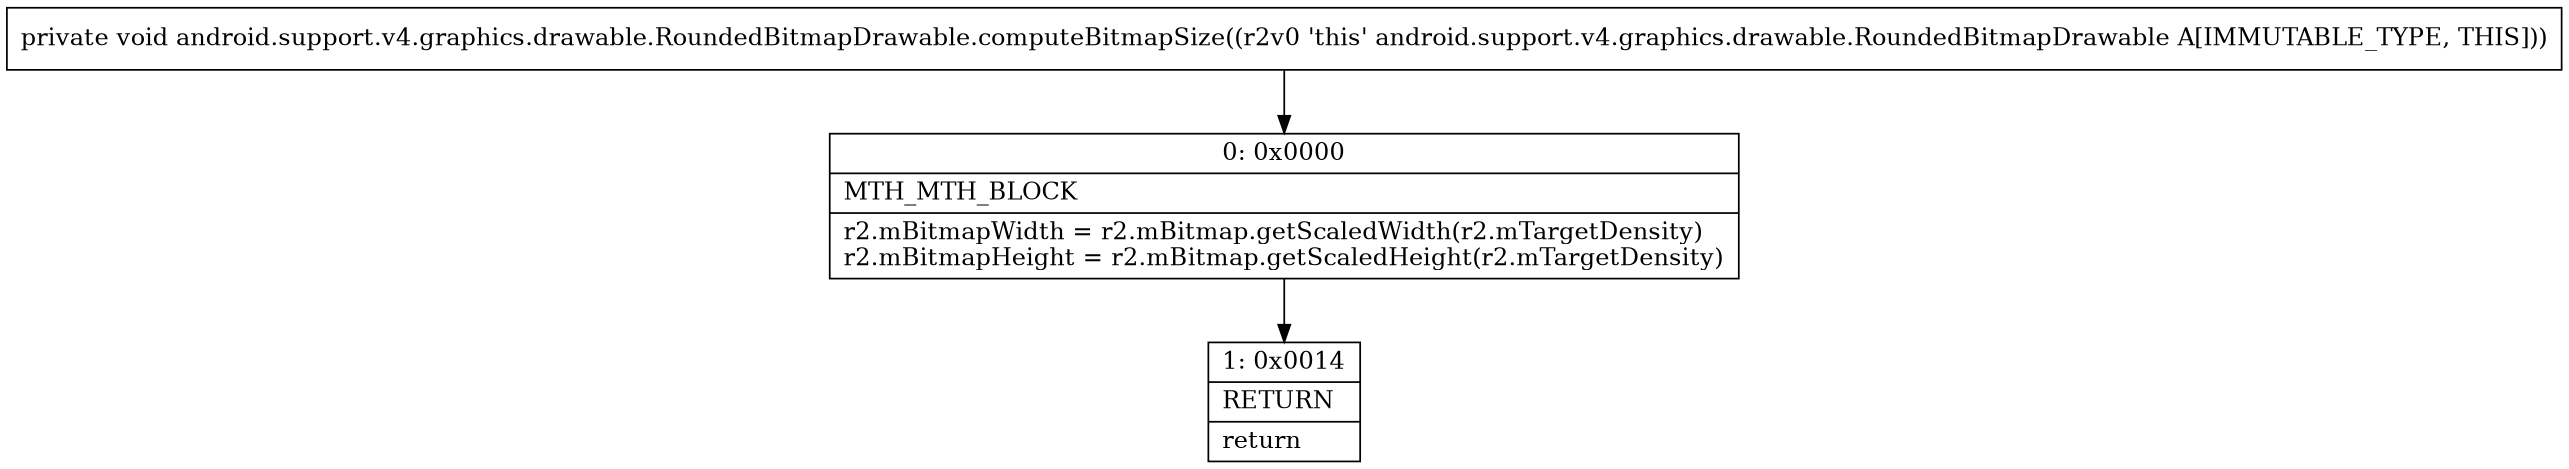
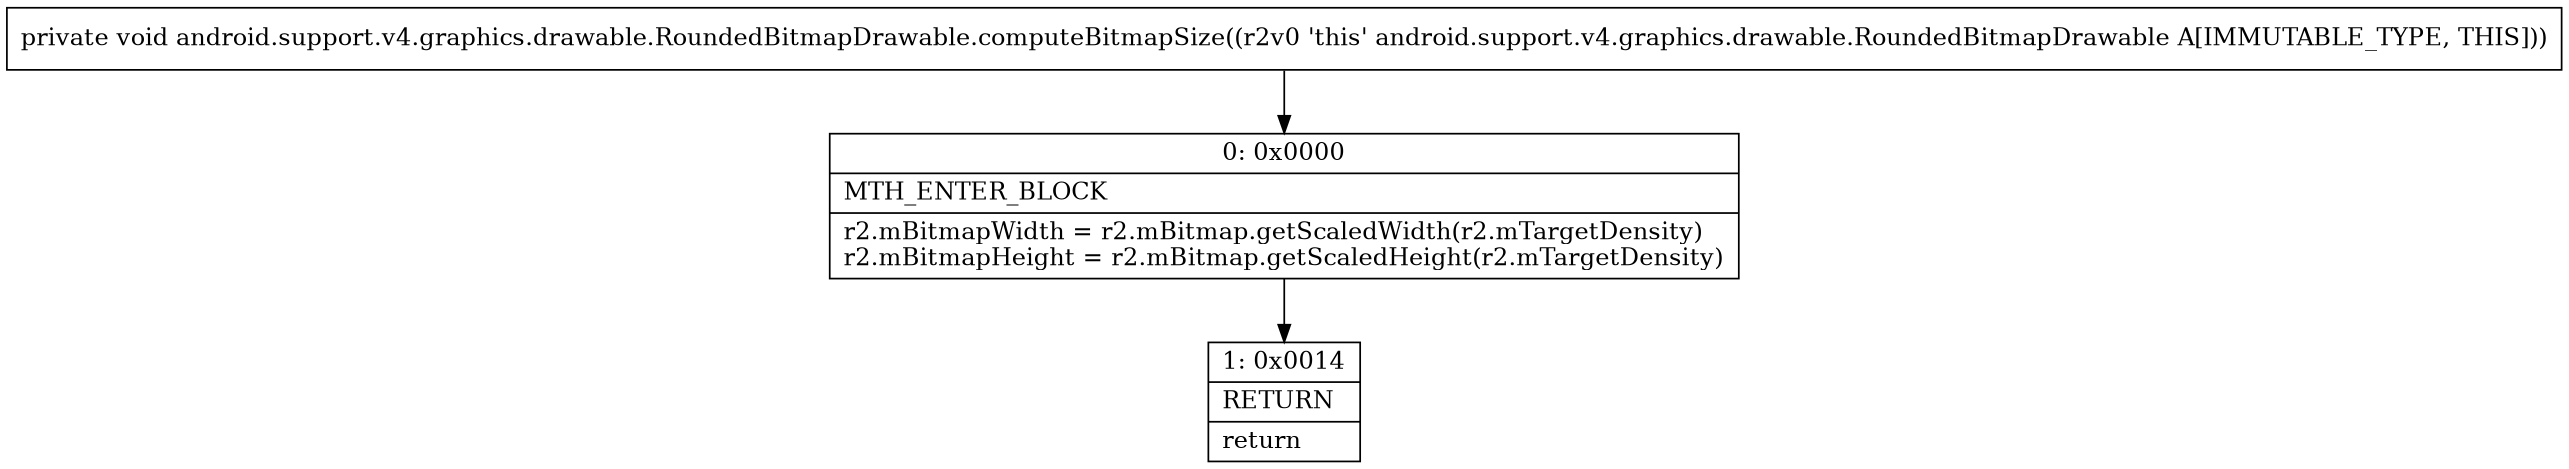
(961, 192) -> (976, 192)
